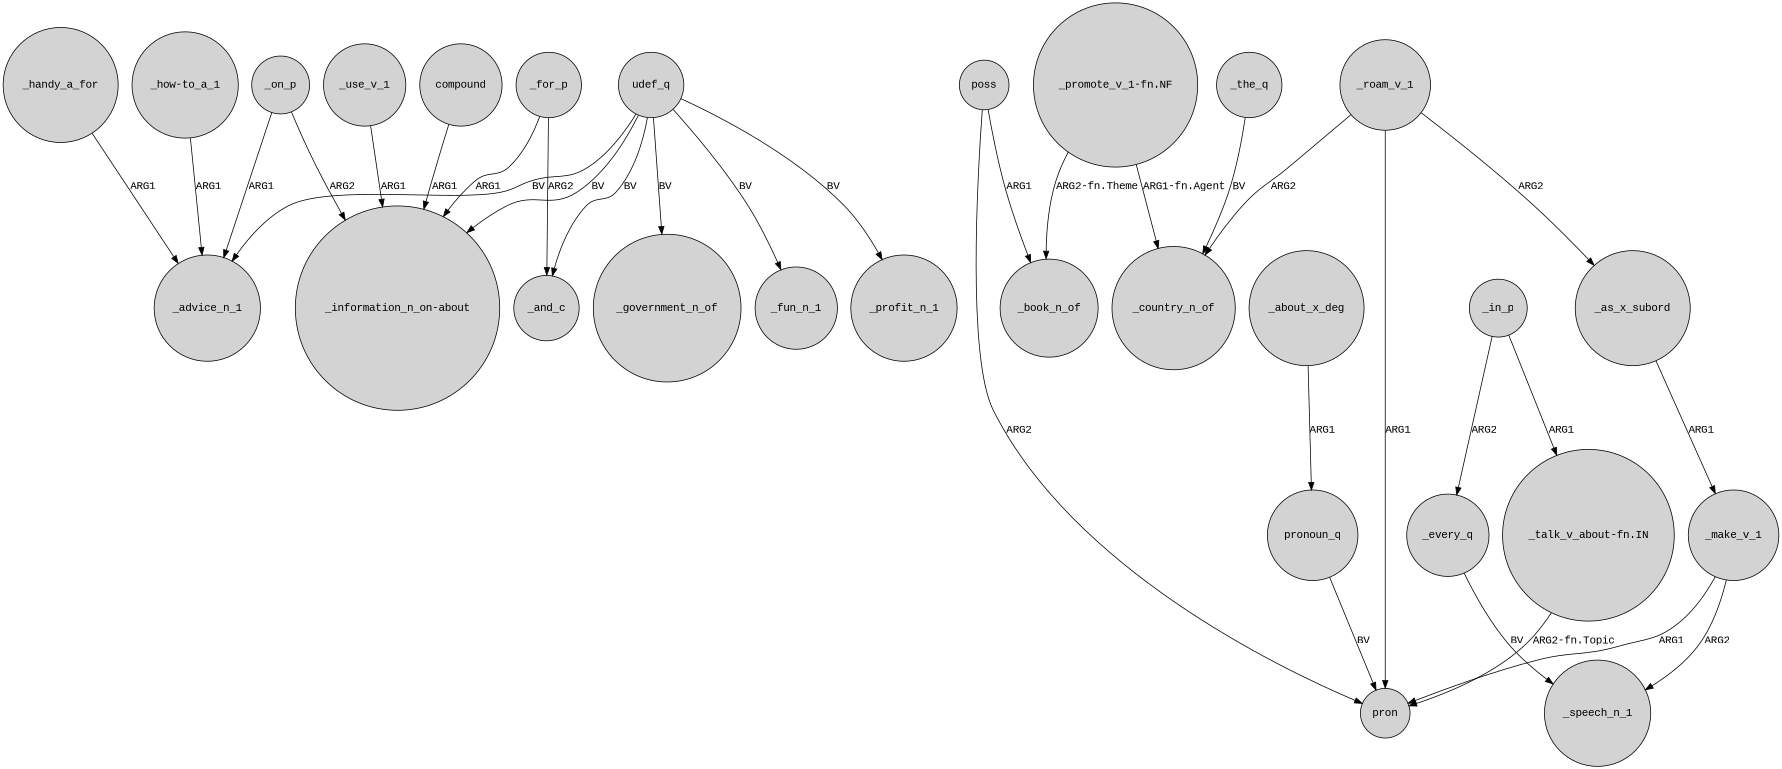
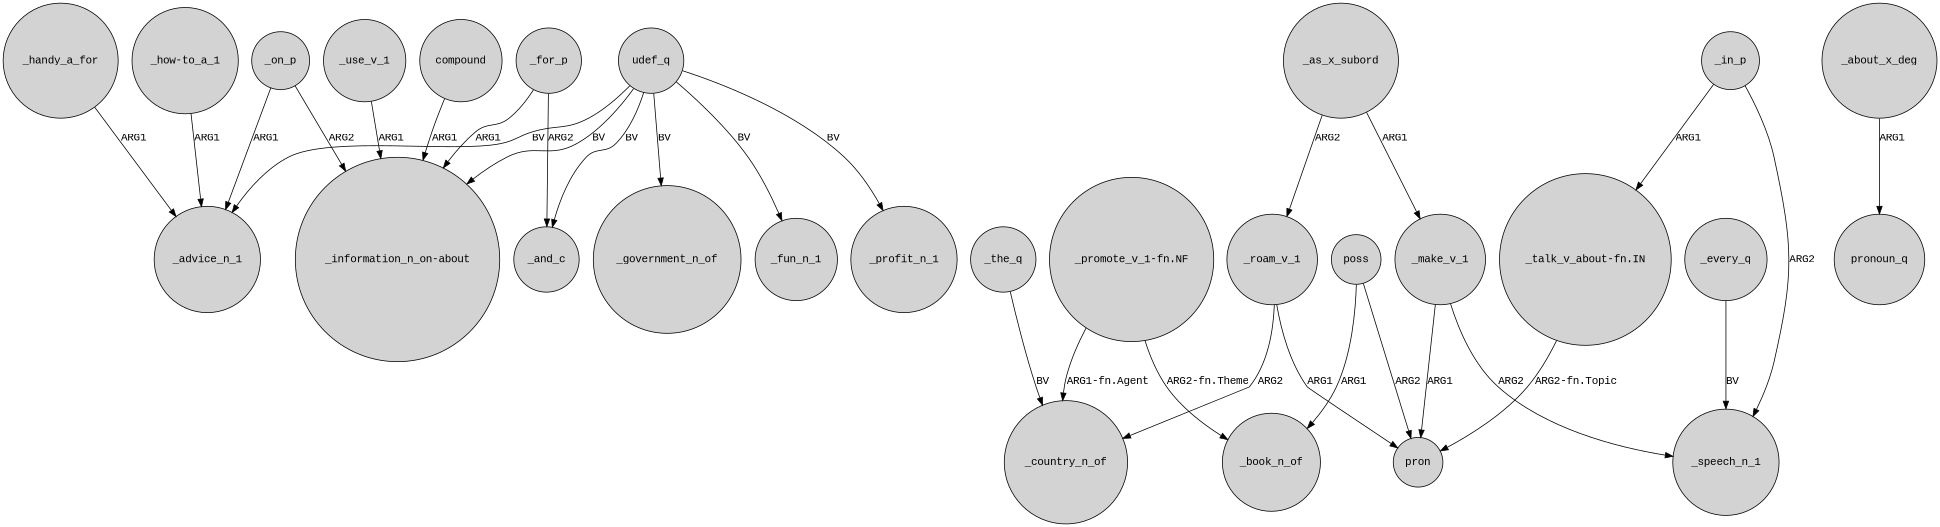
(1508, 183) -> (1306, 162)
(1475, 412) -> (1788, 246)
(1351, 630) -> none
